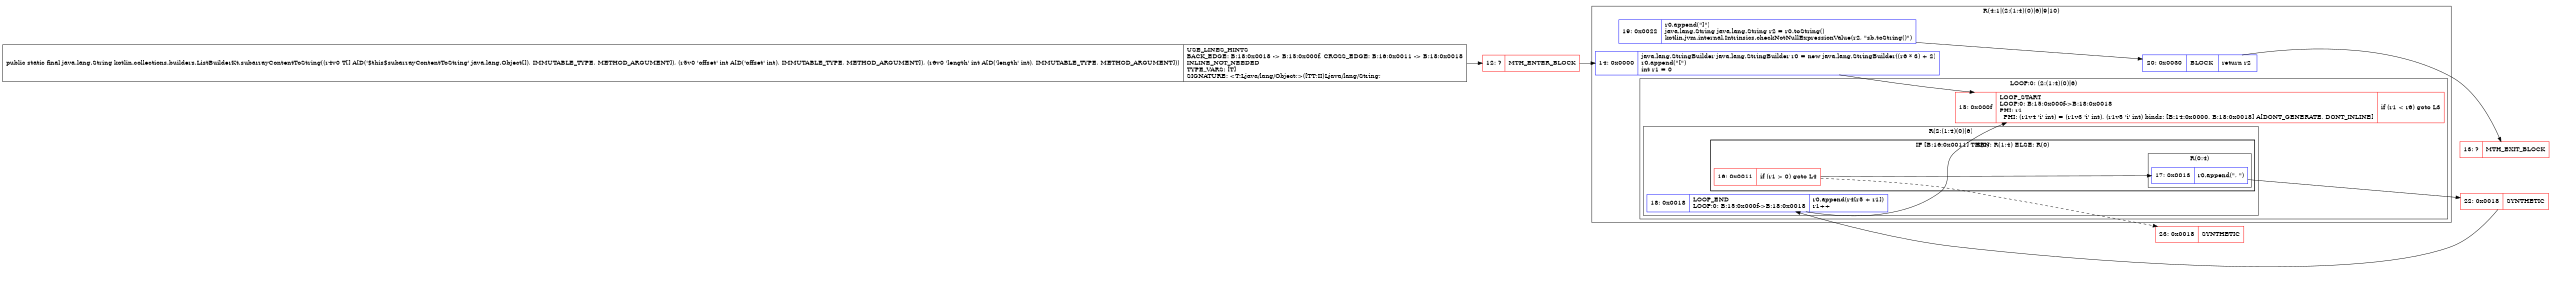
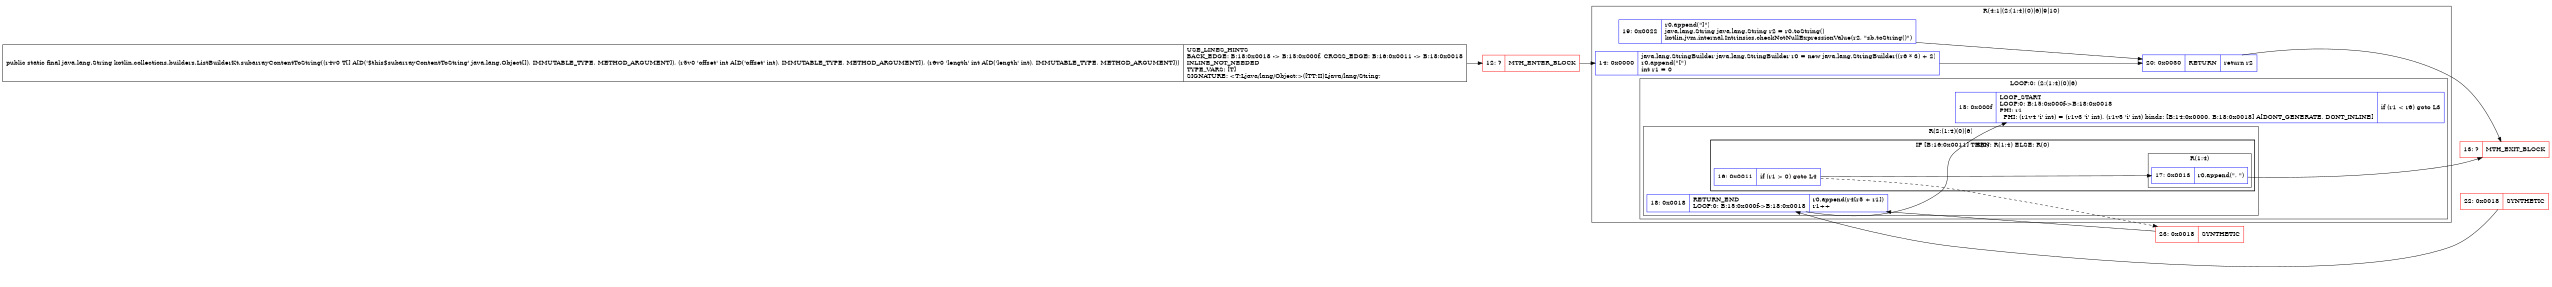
(2202, 63) -> (2203, 63)
(1904, 84) -> (2039, 63)
(2200, 108) -> (2200, 108)
(2200, 159) -> (2200, 159)
(1767, 177) -> (1767, 177)
(2352, 188) -> (2363, 175)
(1711, 200) -> (1716, 200)
none -> (2076, 225)
